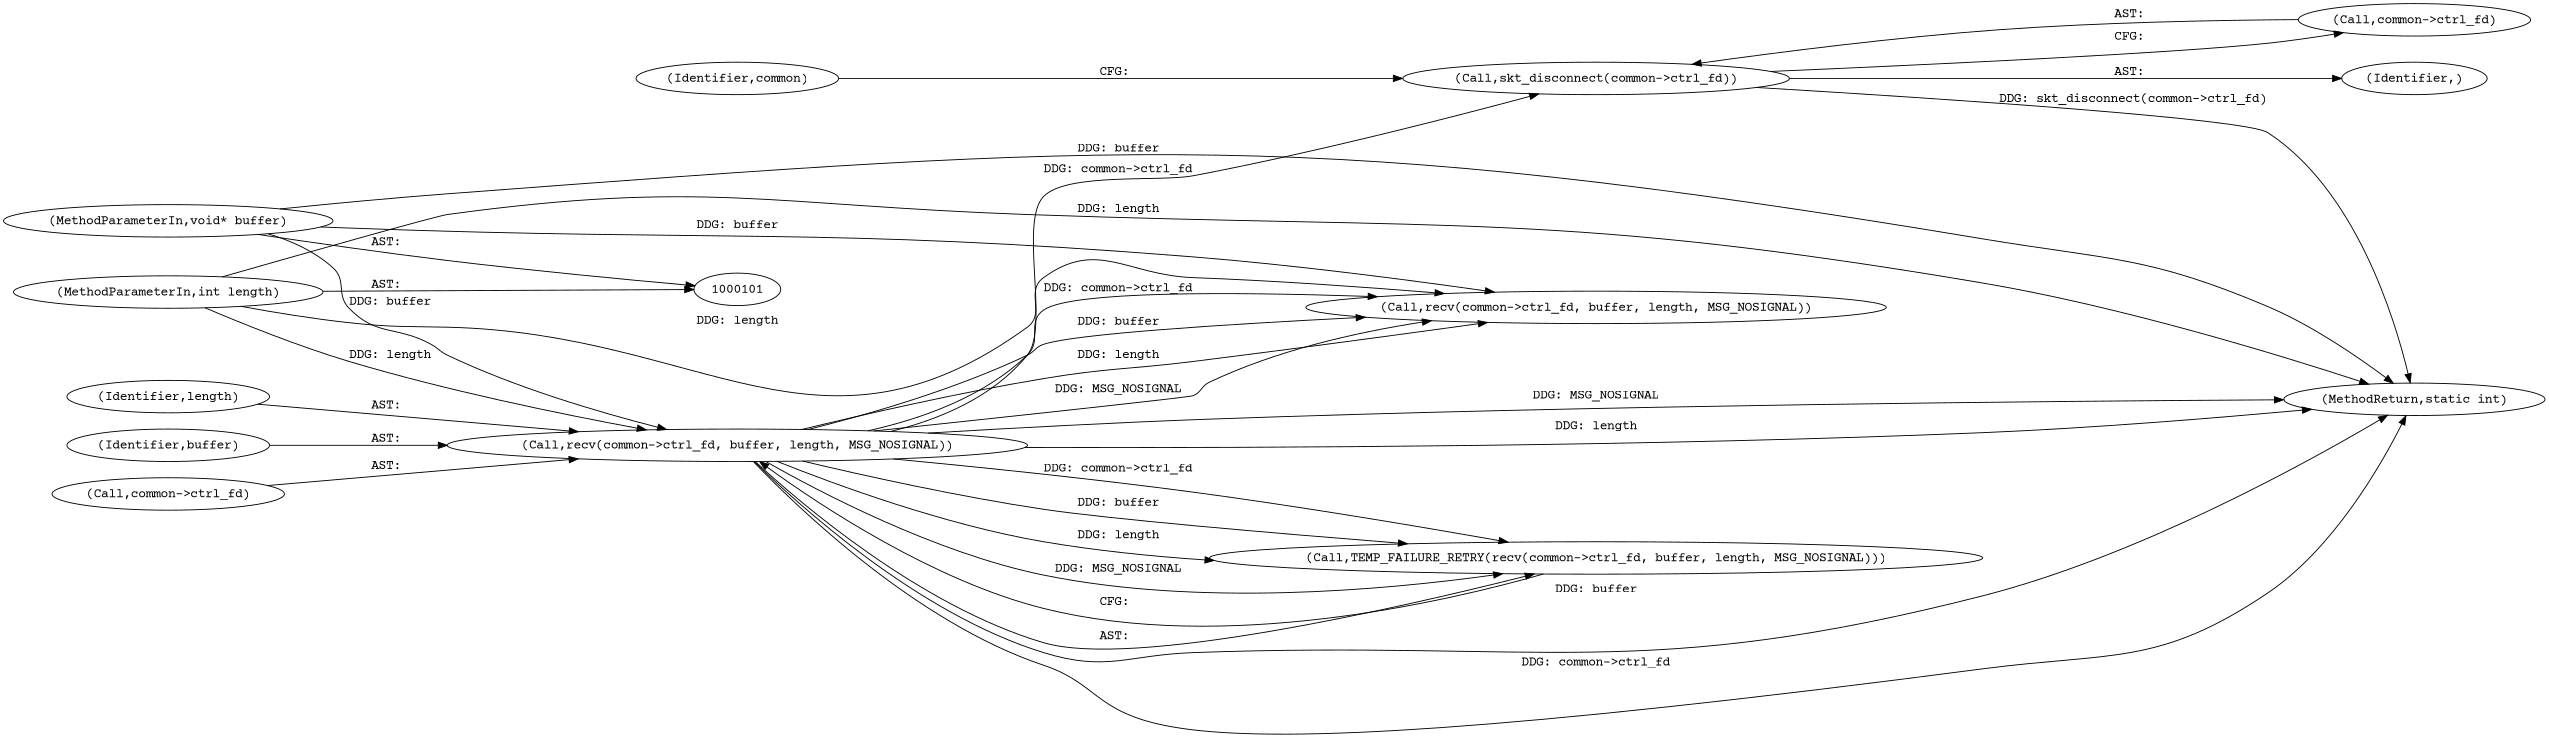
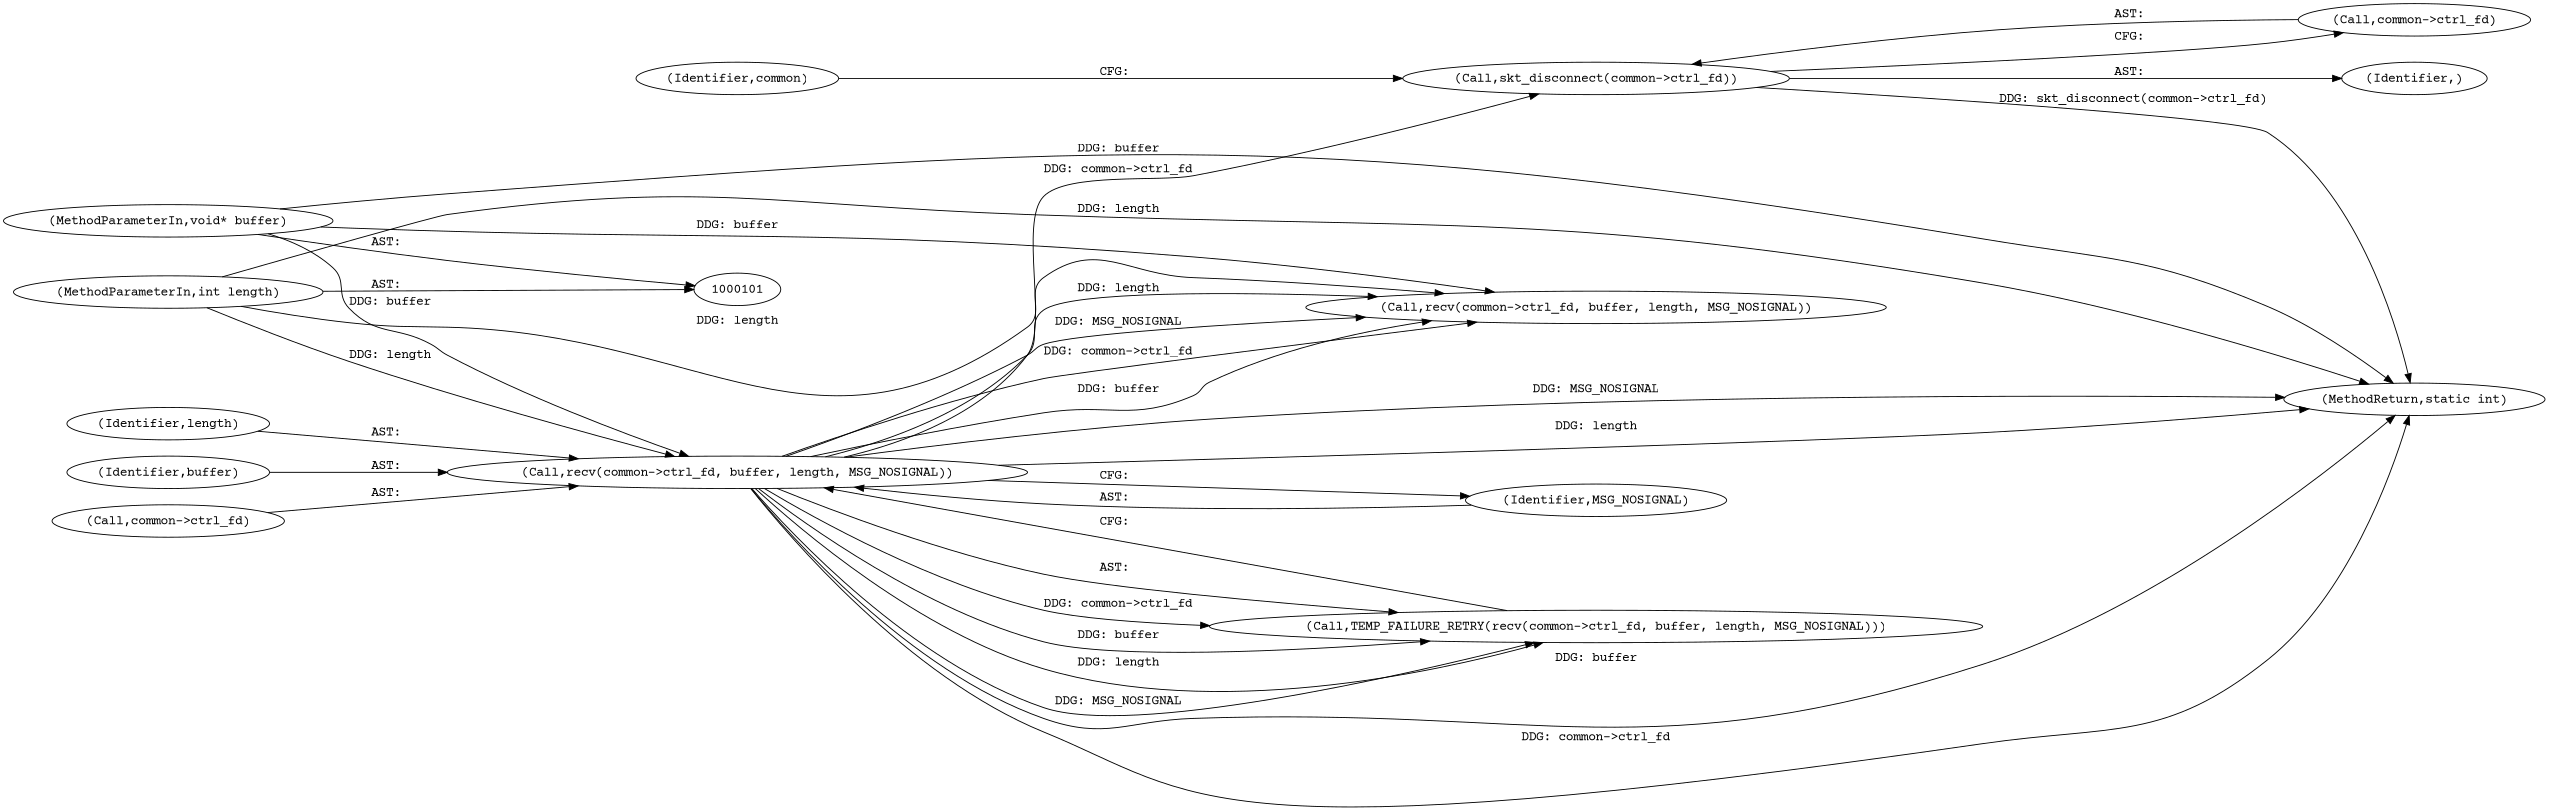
none -> (1596, 500)
